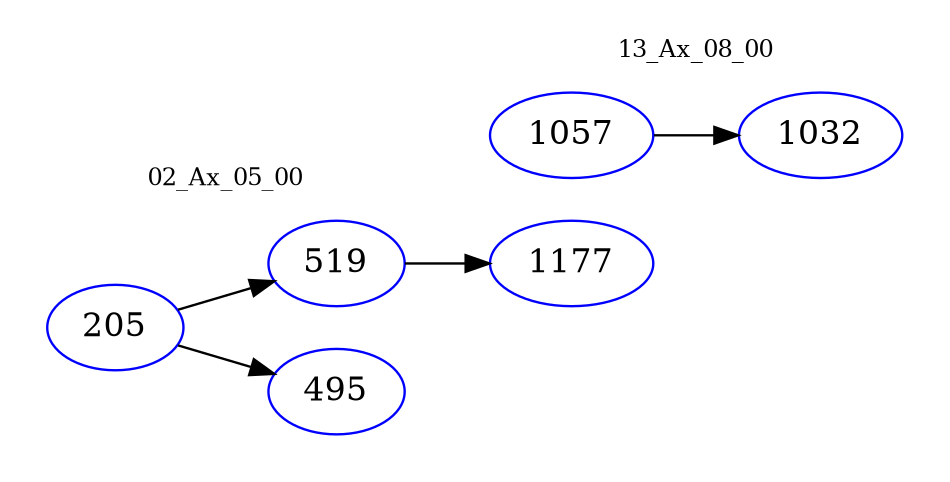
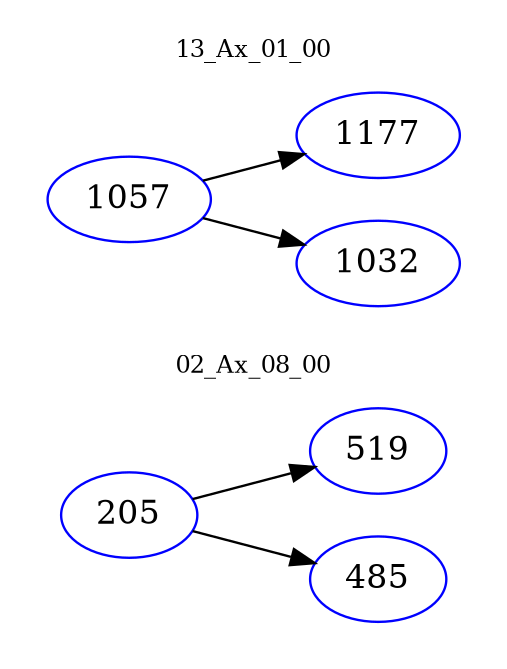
(696, 51) -> (254, 51)
(226, 179) -> (254, 367)
(438, 263) -> (242, 170)
(337, 392) -> (378, 579)
